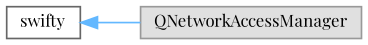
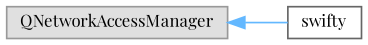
(119, 23) -> (266, 23)
